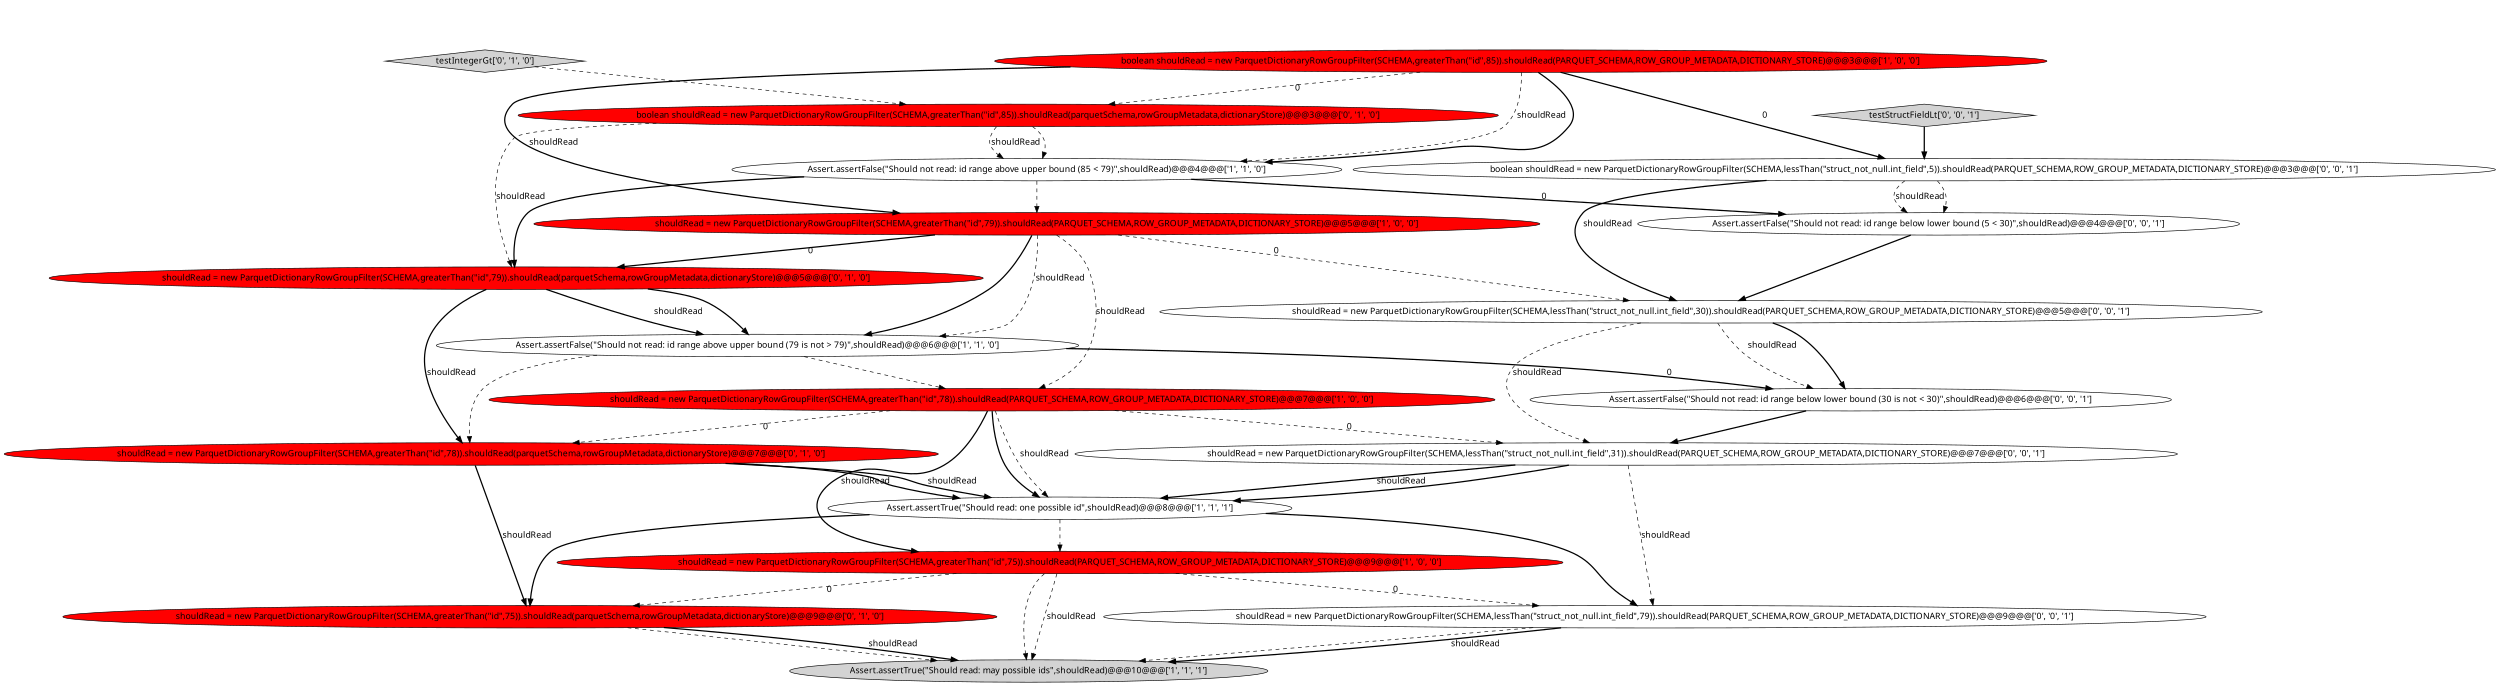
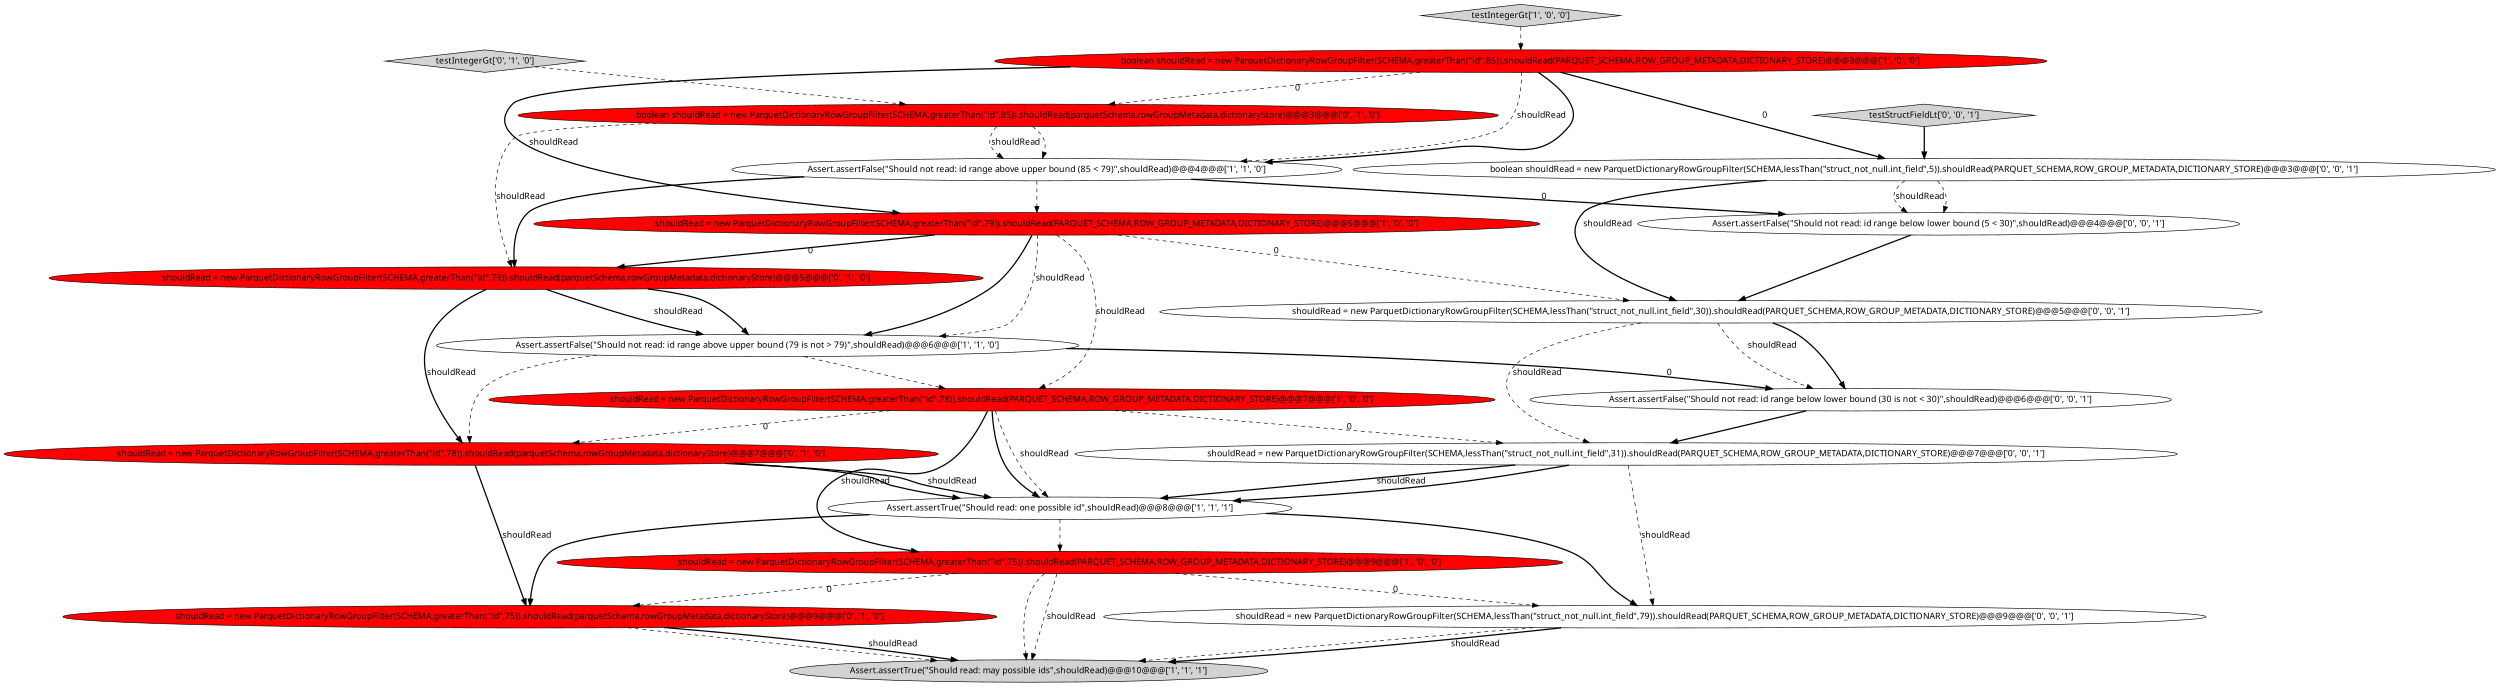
none -> (1521, 16)
